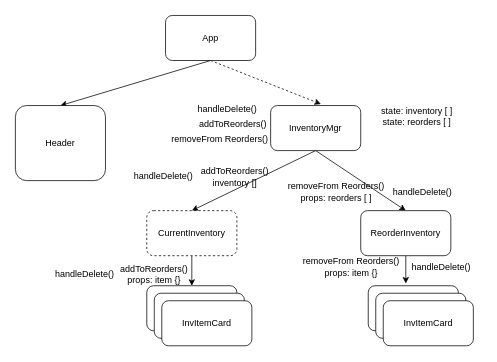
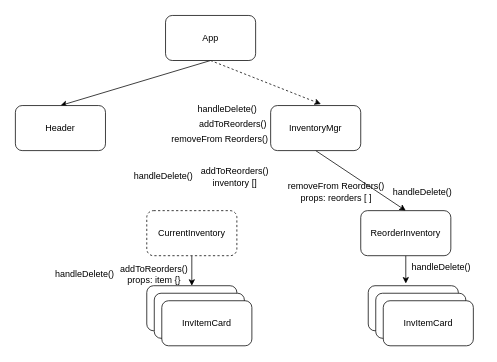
(417, 117) -> none
(60, 143) -> (60, 128)
(255, 180) -> none
(351, 267) -> none
